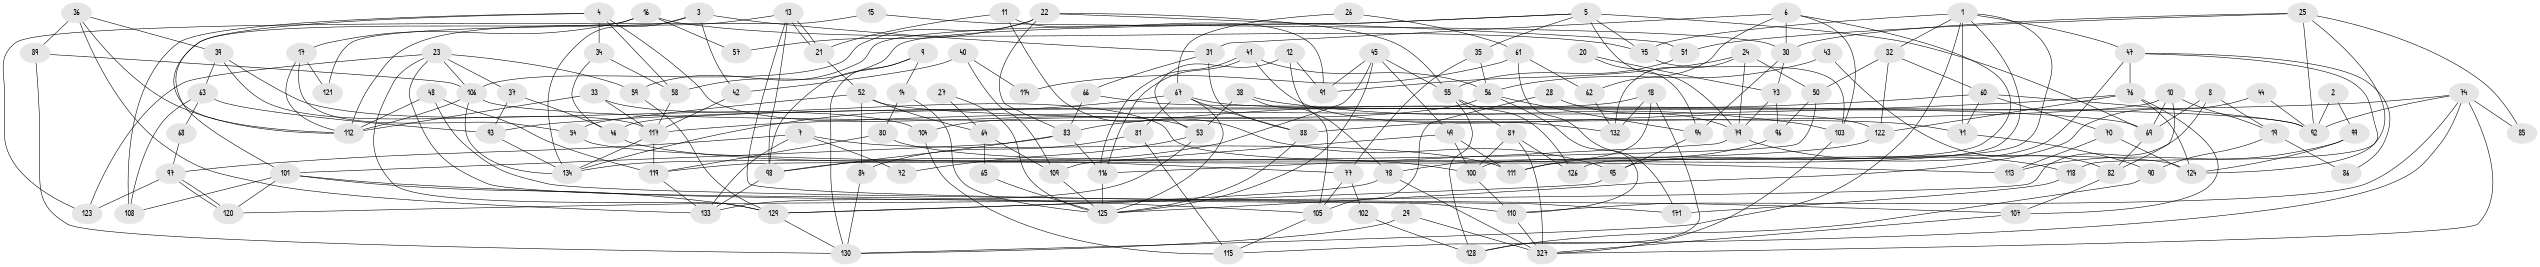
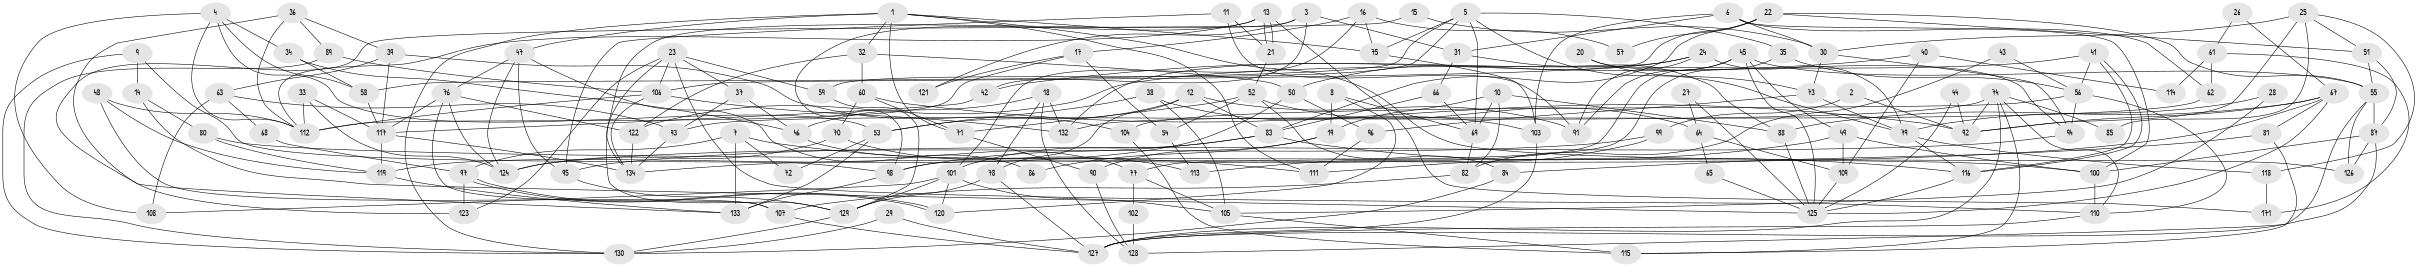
none -> (2396, 93)
(1525, 107) -> (1224, 111)
(1542, 254) -> (1093, 254)
